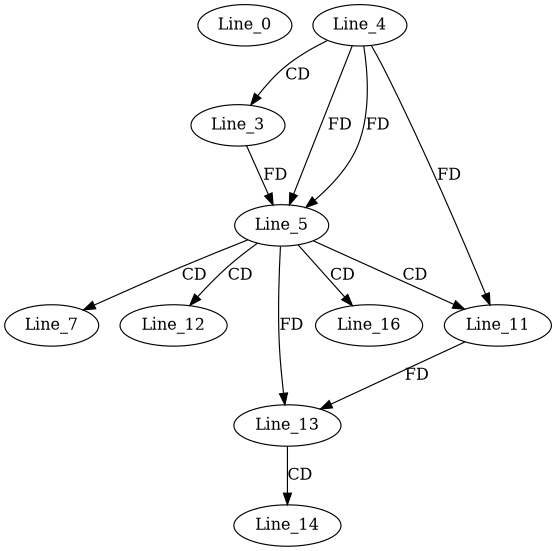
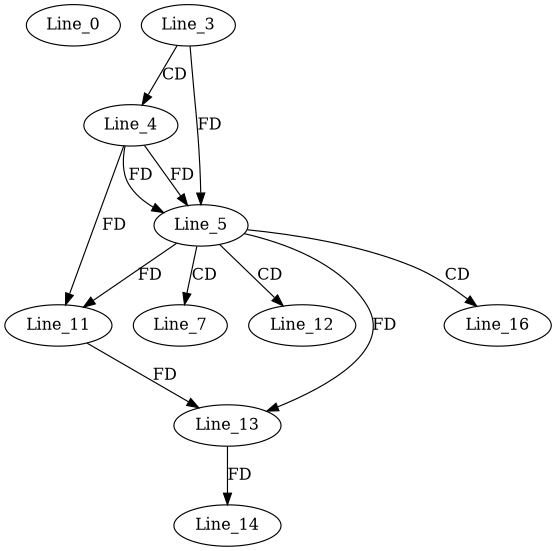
(289, 64) -> (163, 70)
(415, 275) -> (150, 275)
(300, 476) -> (240, 476)
